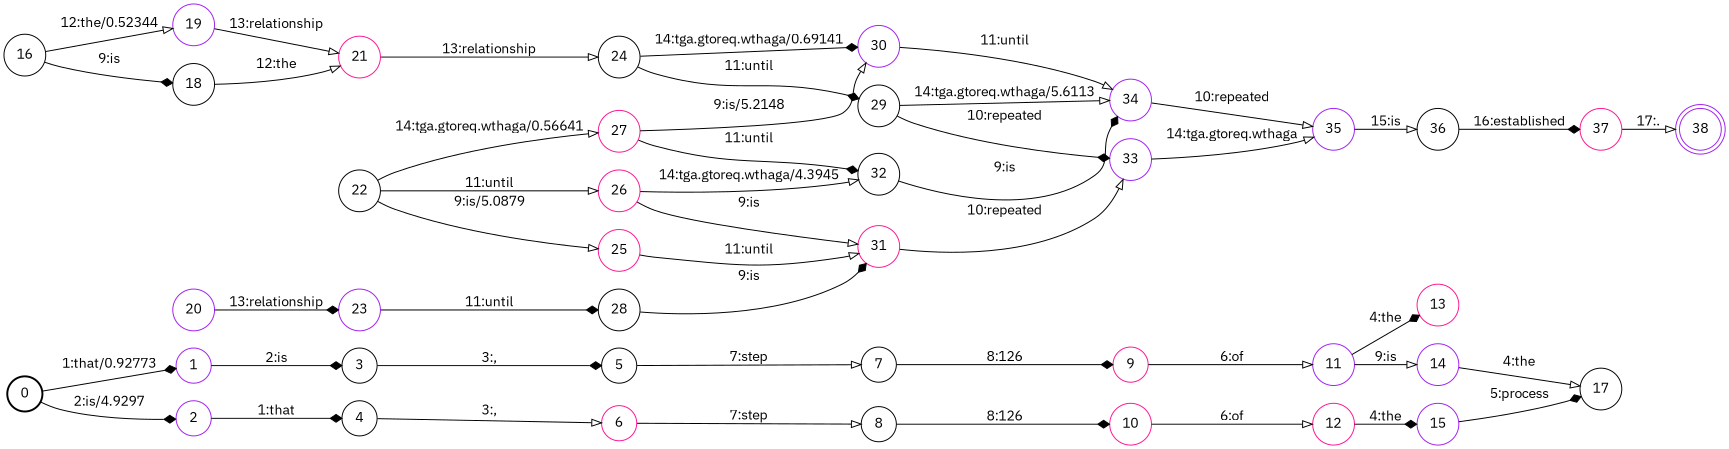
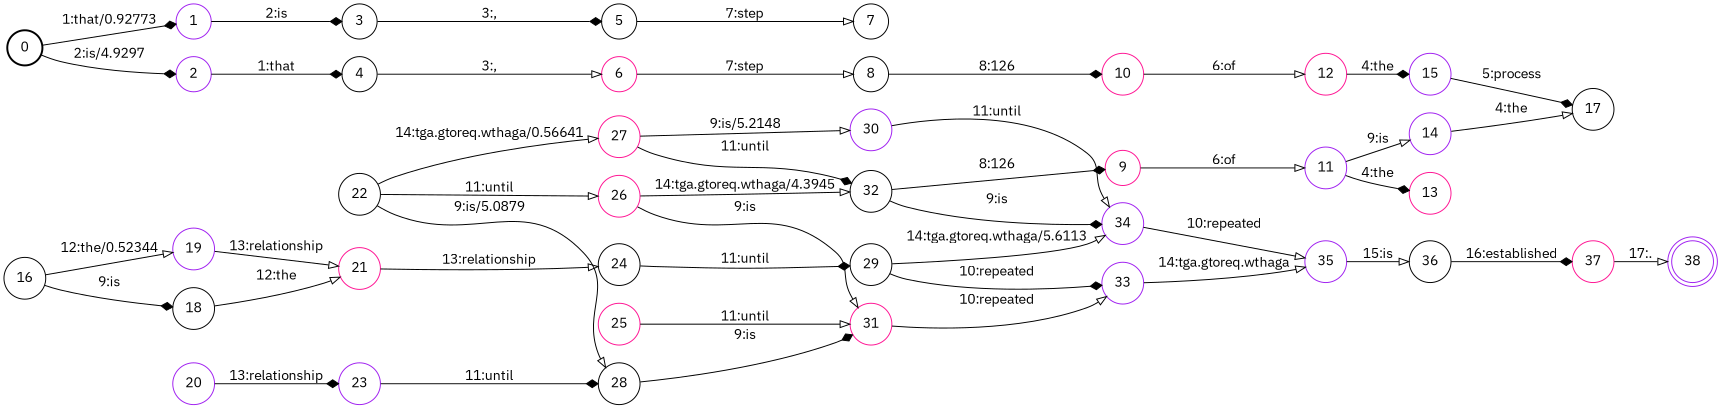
(743, 52) -> none
(481, 232) -> (538, 225)
(999, 365) -> (993, 180)
